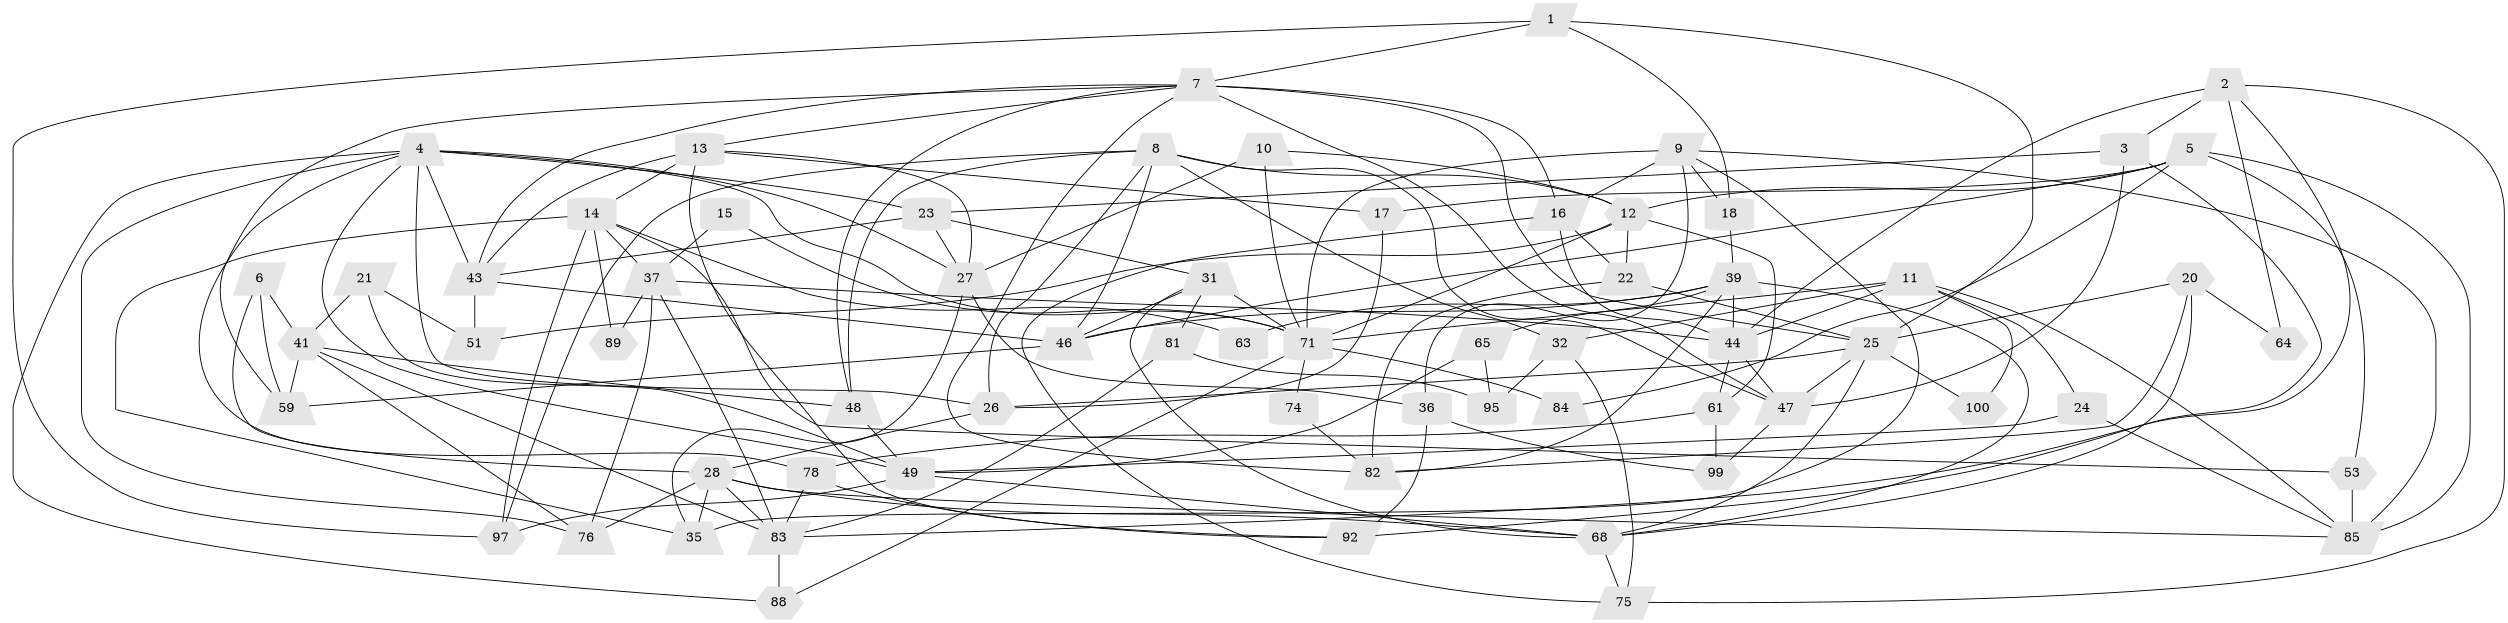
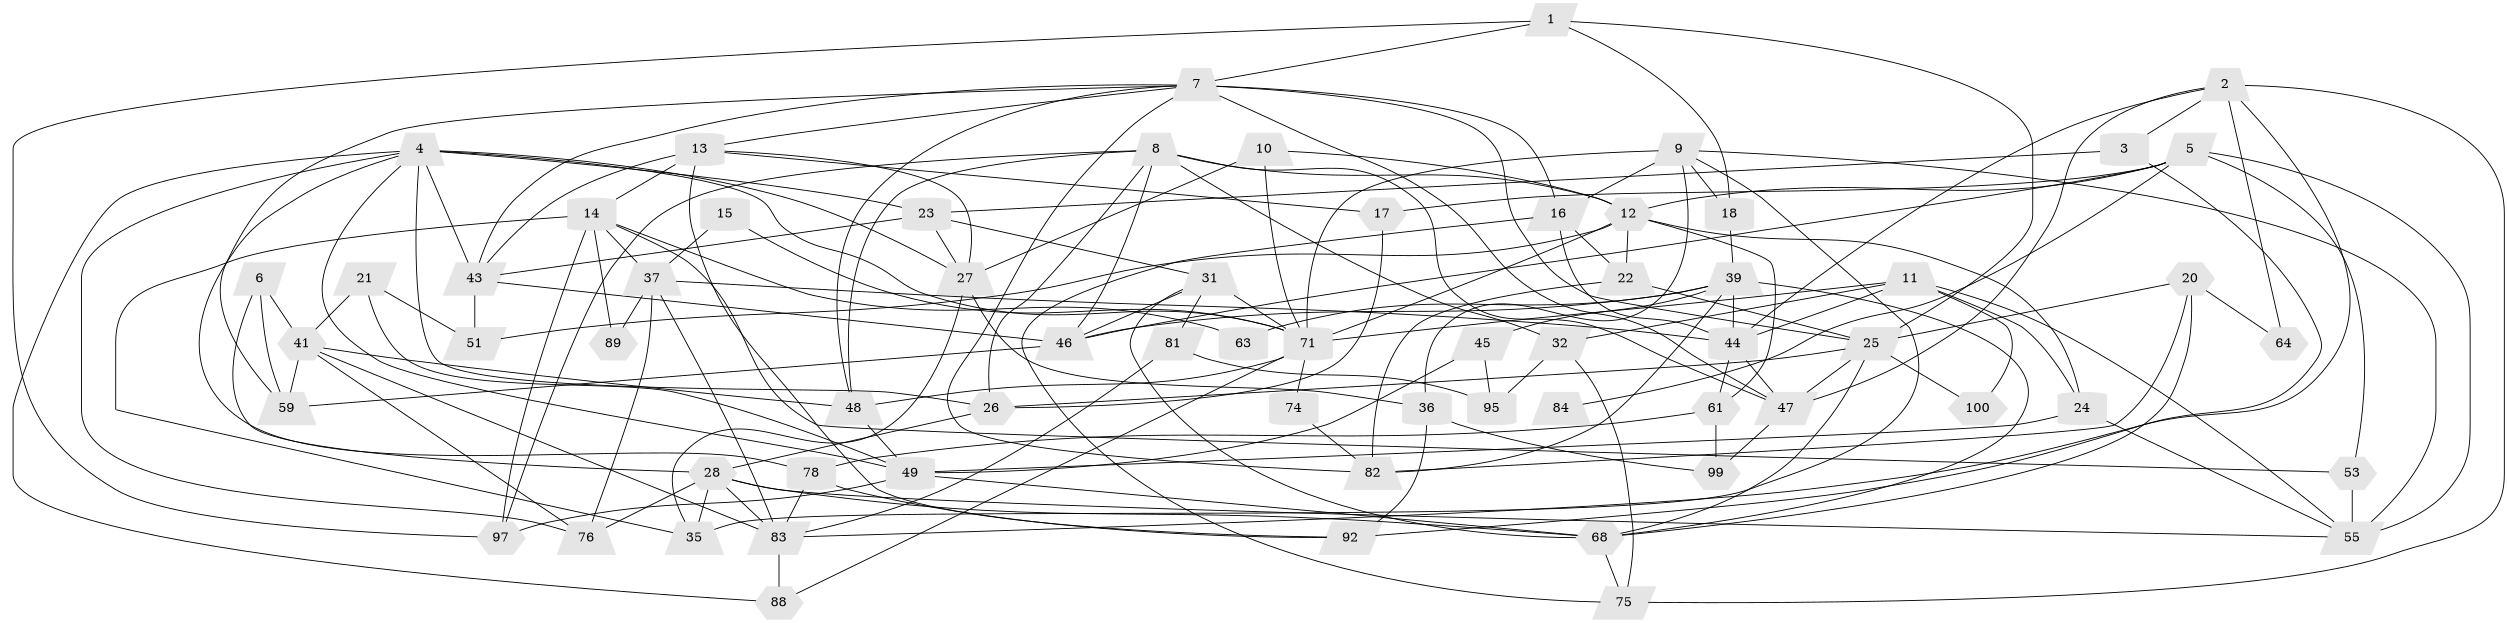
none -> (1896, 248)
(1483, 344) -> (1483, 344)
(2018, 344) -> (2020, 267)
(1449, 372) -> (1080, 385)
(2352, 538) -> (2352, 538)
